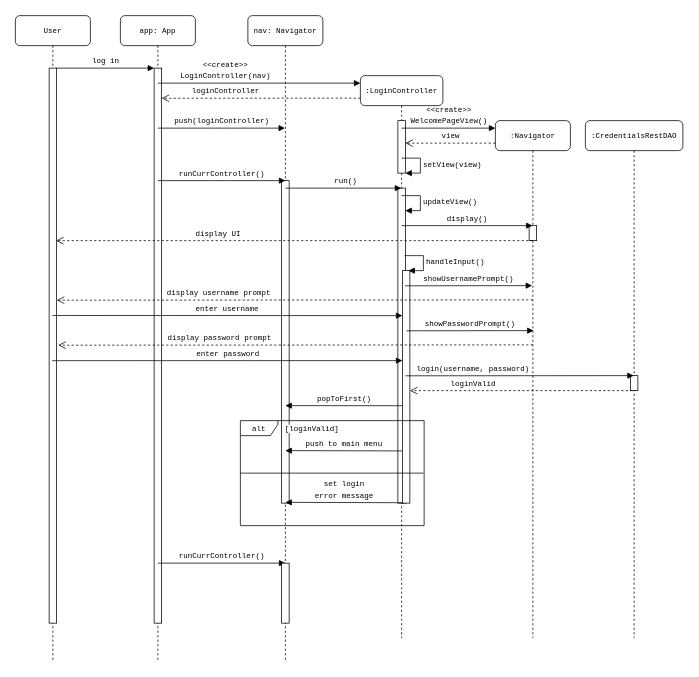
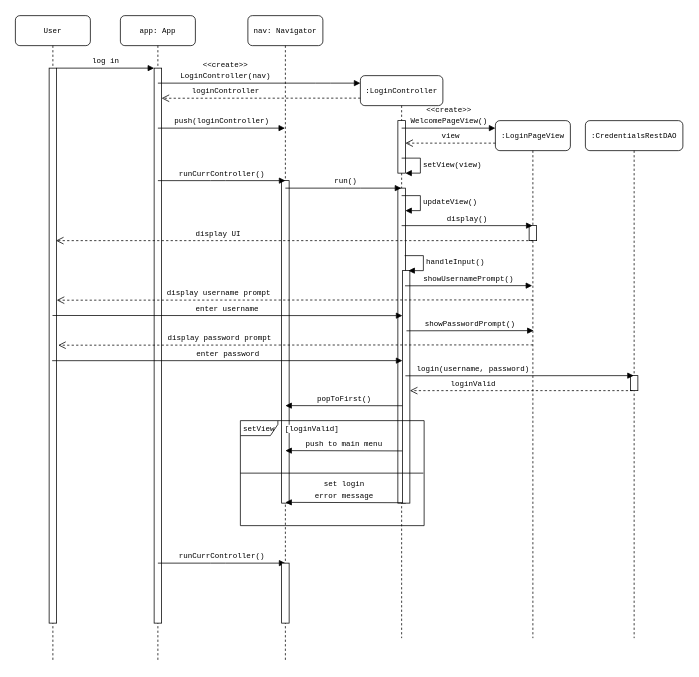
(533, 135) -> (533, 135)
(259, 428) -> (259, 428)
